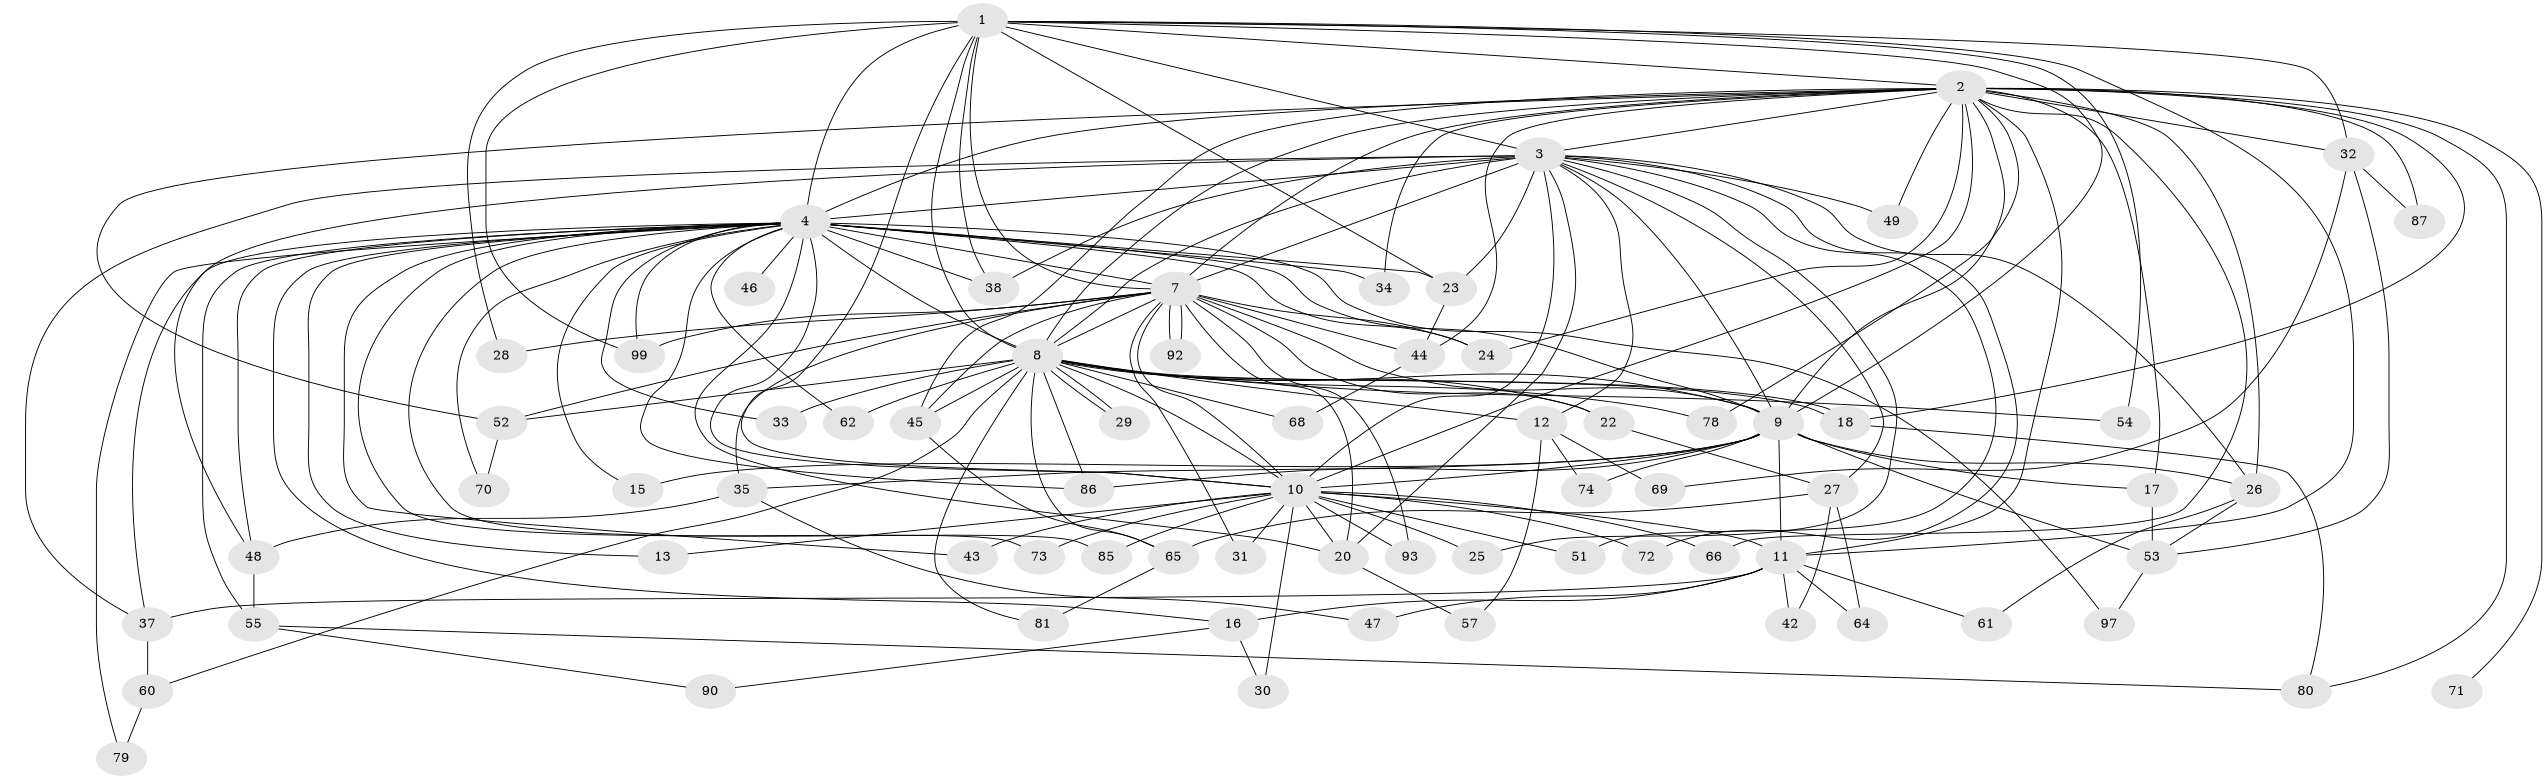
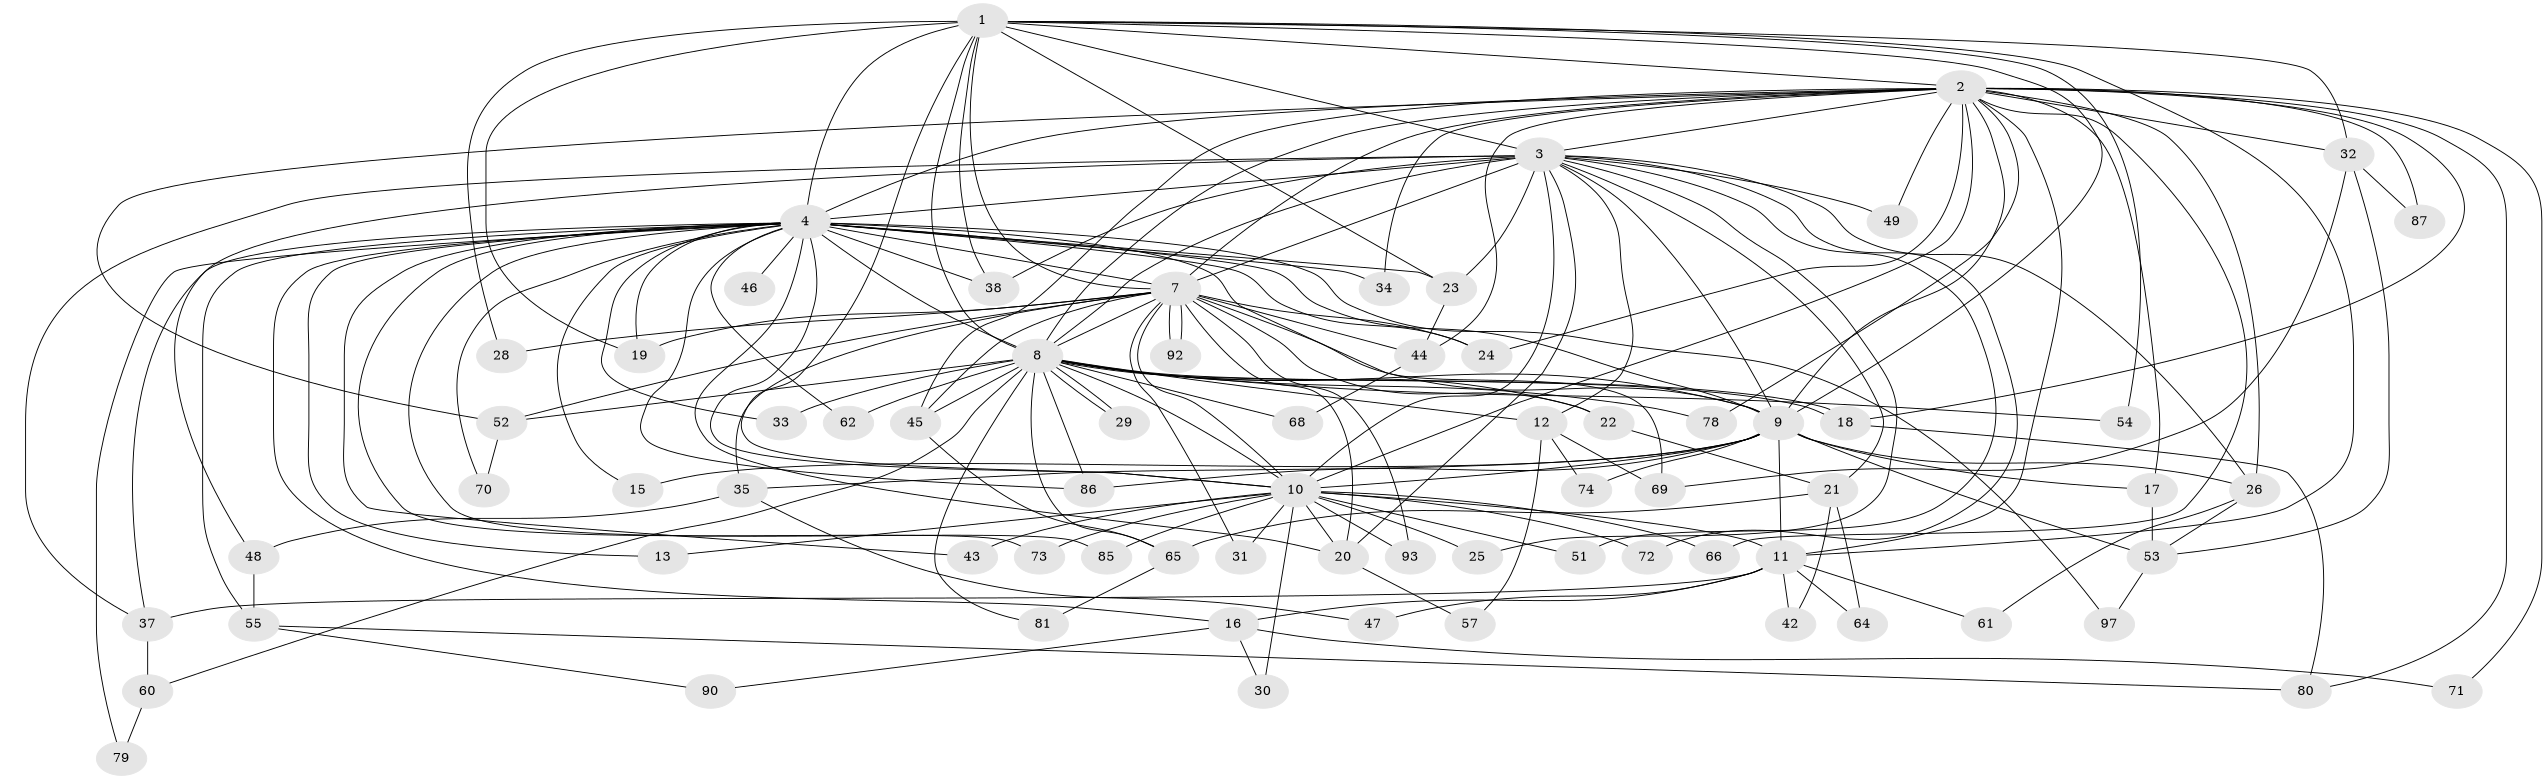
(264, 271) -> (1230, 296)
(640, 356) -> (640, 356)
(1833, 490) -> (1833, 490)
none -> (1845, 659)
